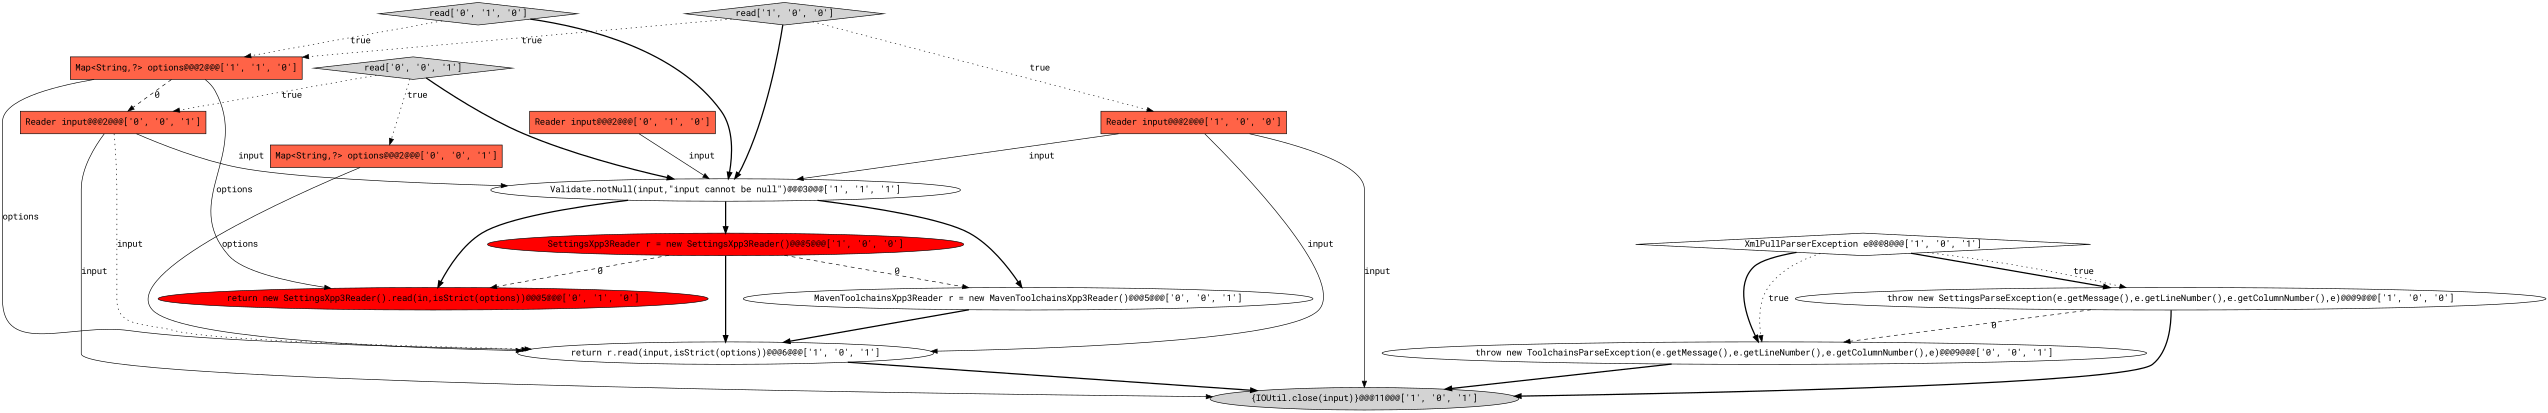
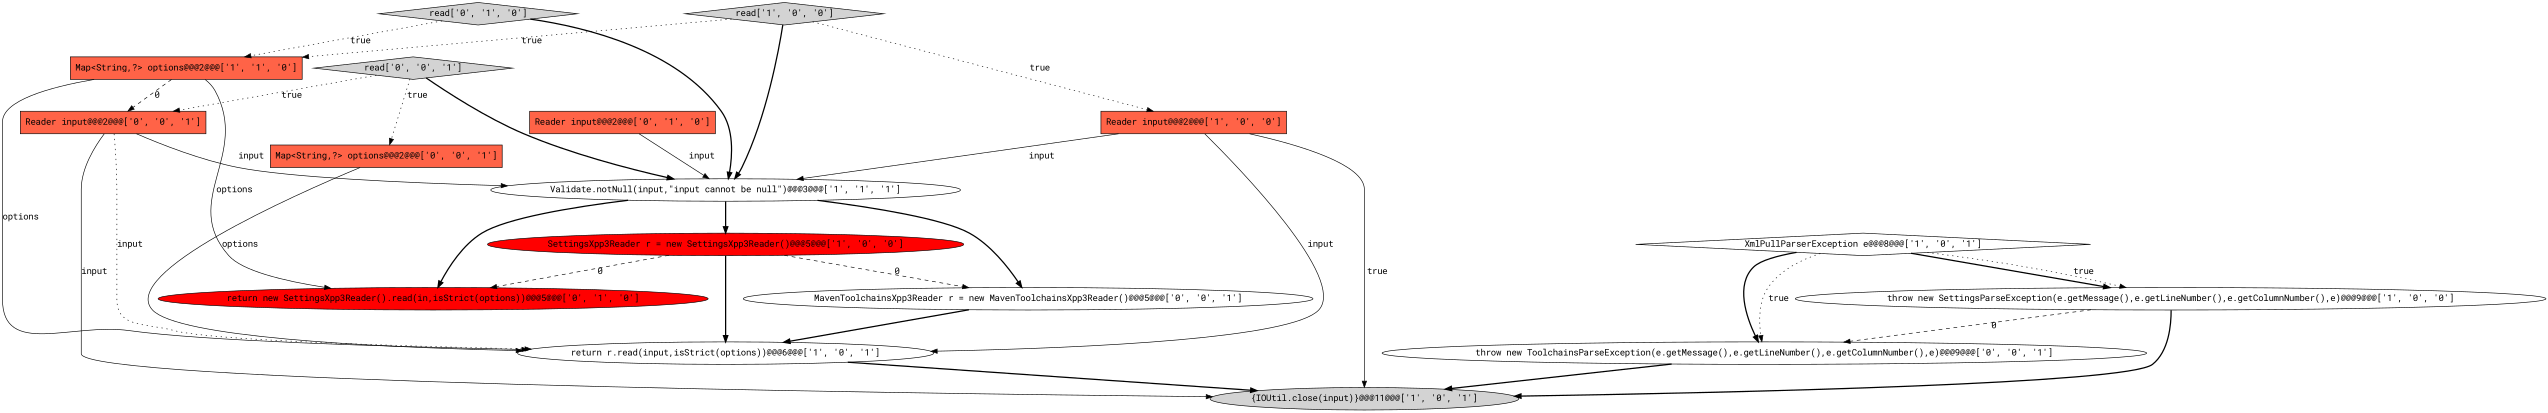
(1378, 272) -> (1378, 272)
